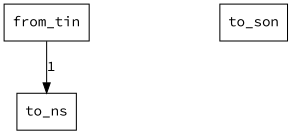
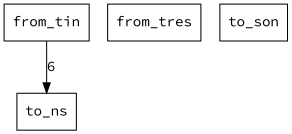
none -> (154, 23)
(51, 67) -> (51, 67)
